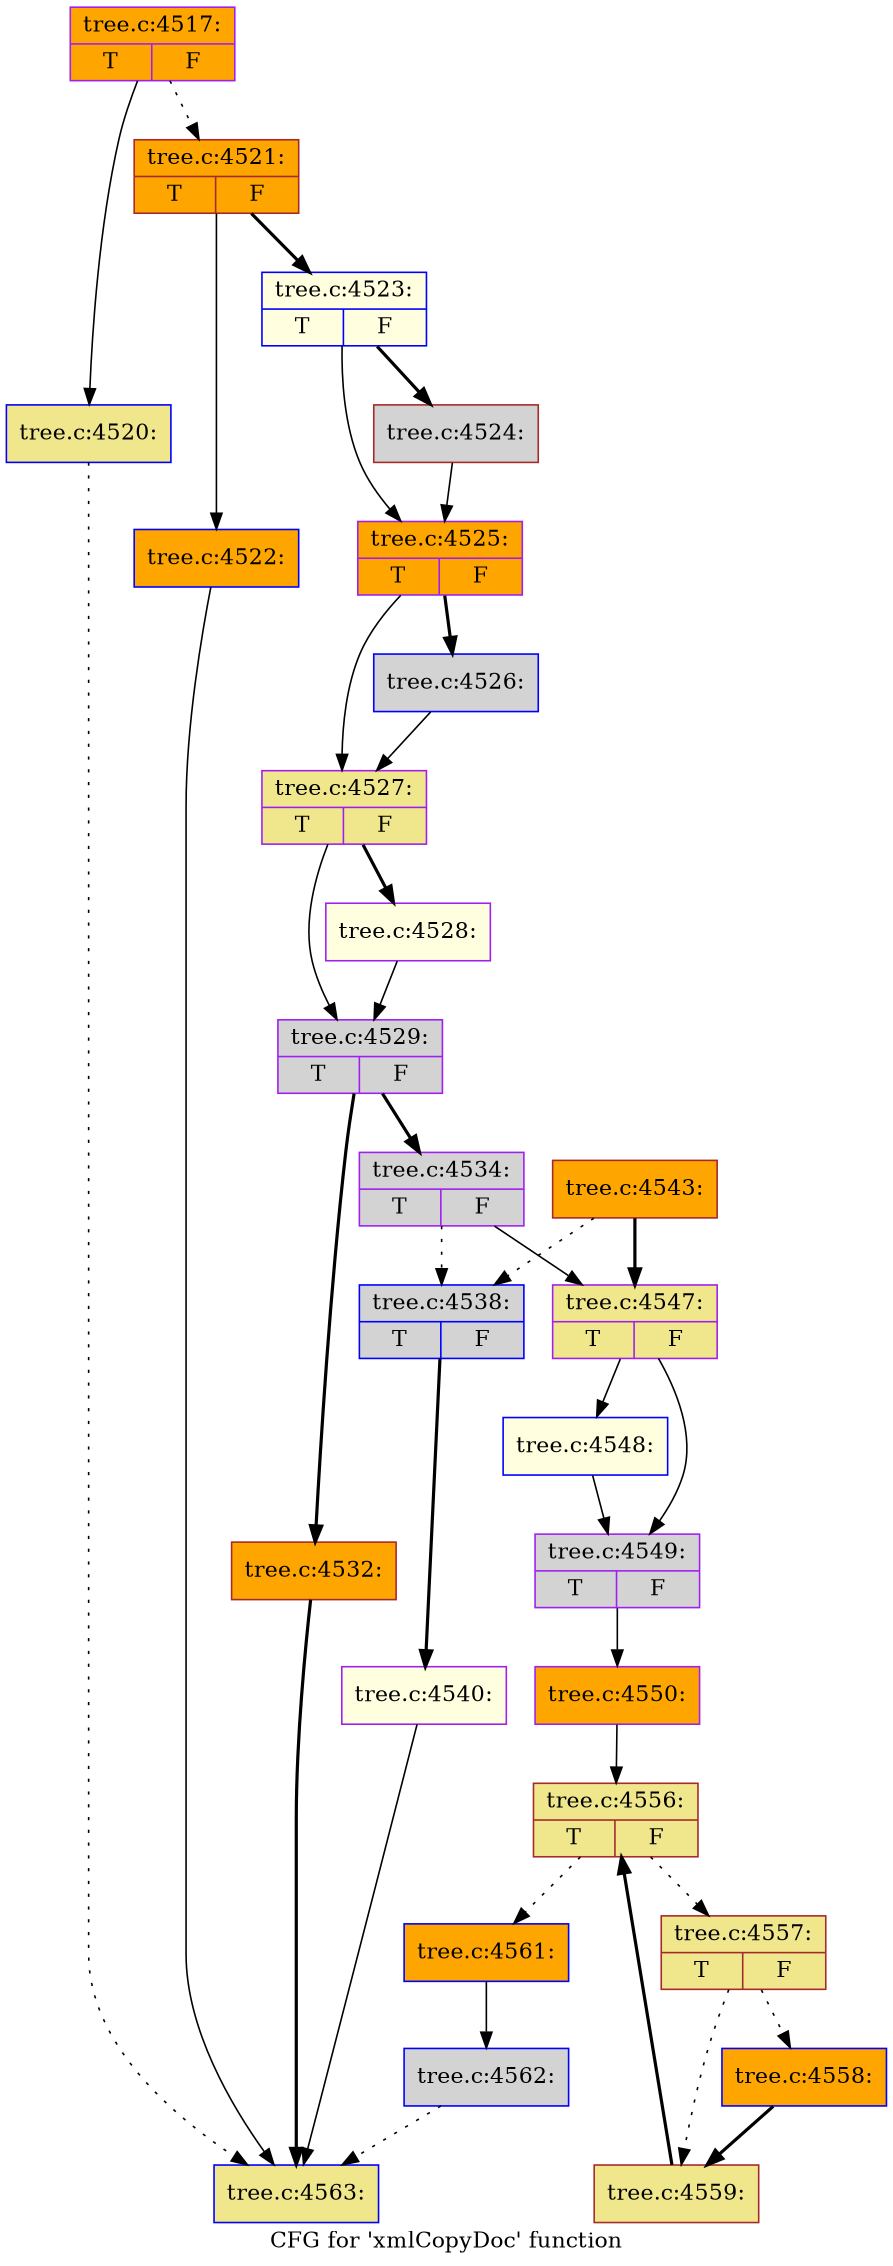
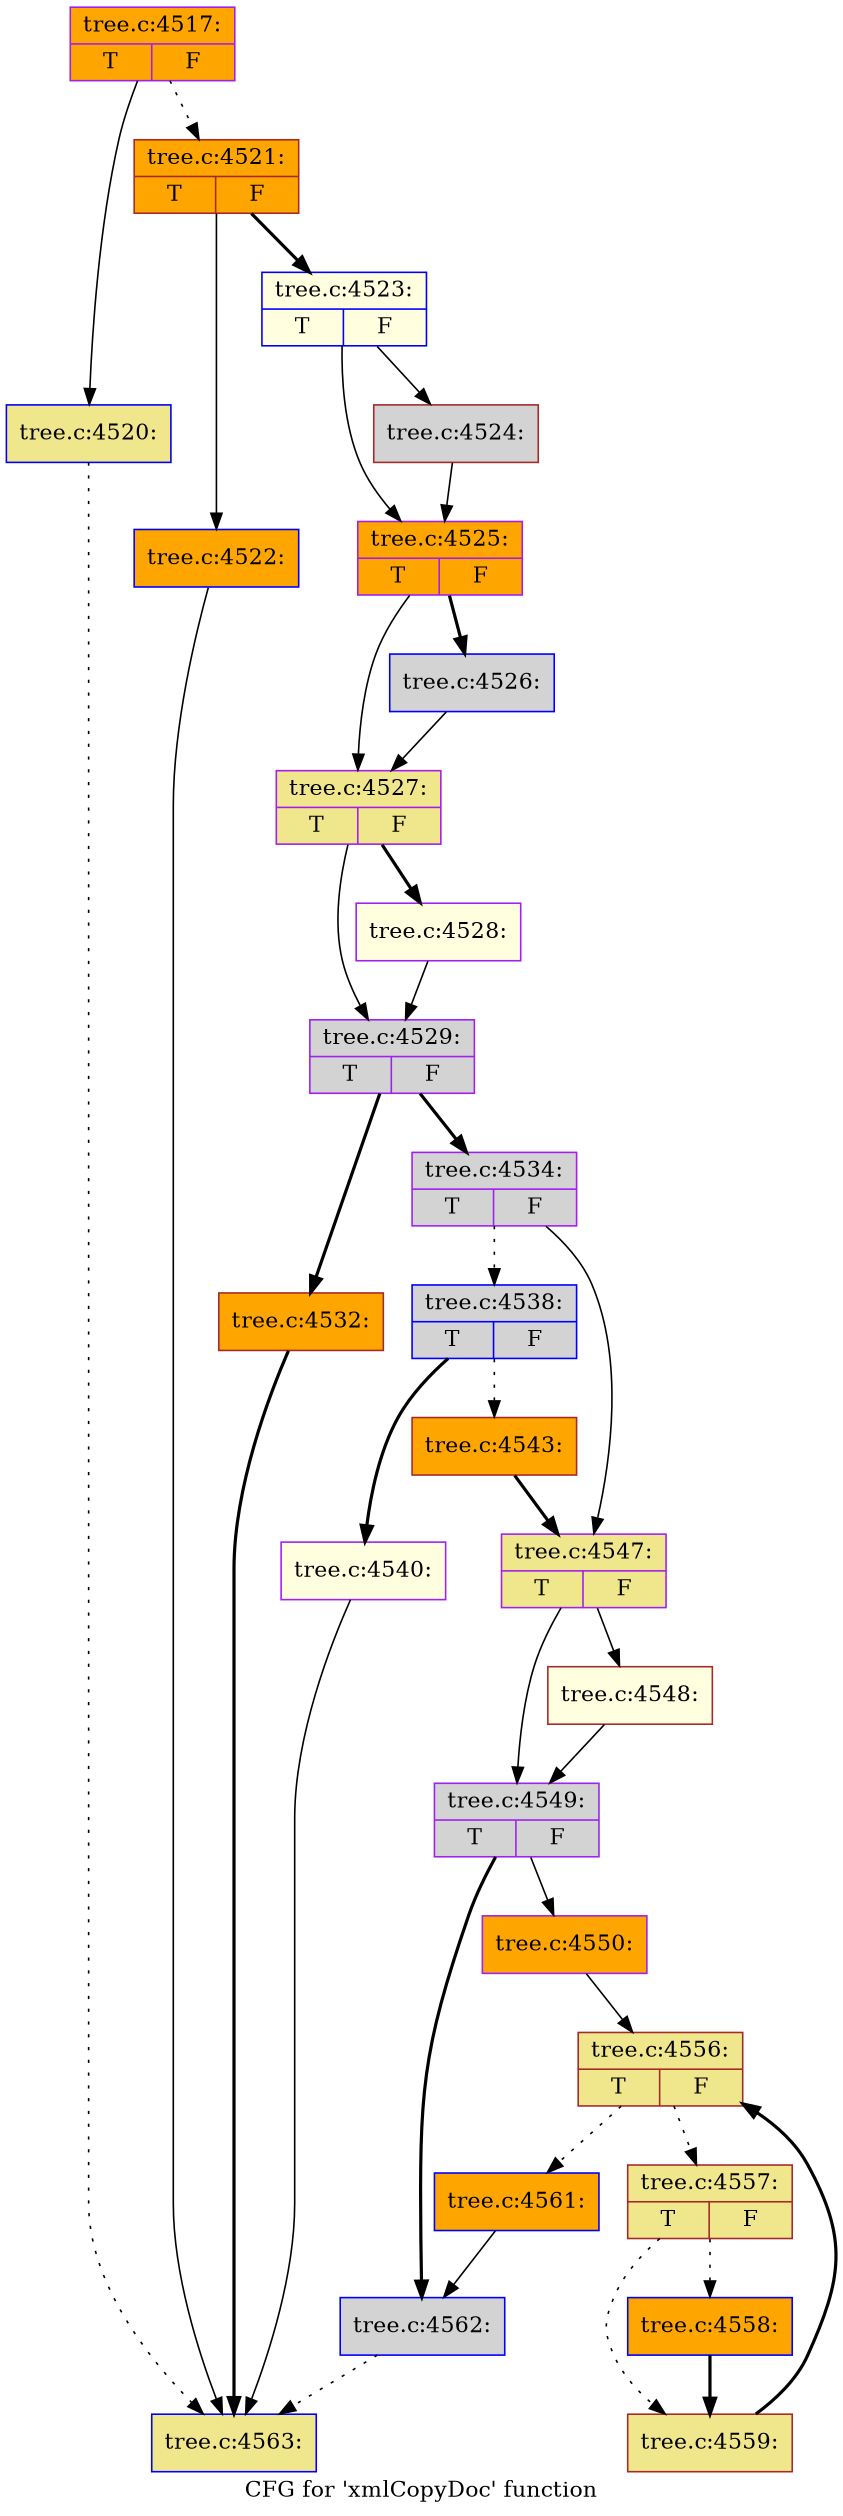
(398, 369) -> (398, 369)
(551, 1247) -> (494, 1380)
(585, 1446) -> (630, 1695)
none -> (428, 2063)
